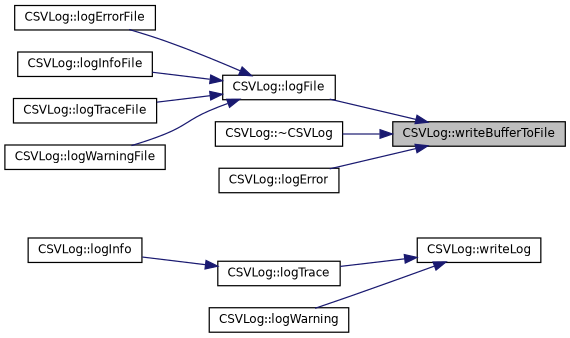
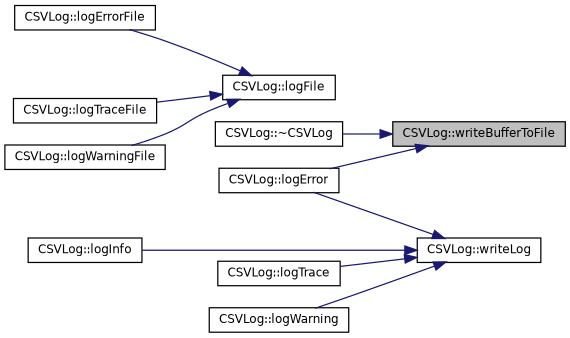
(85, 64) -> none
(373, 109) -> none
none -> (373, 213)
(174, 261) -> (273, 250)
